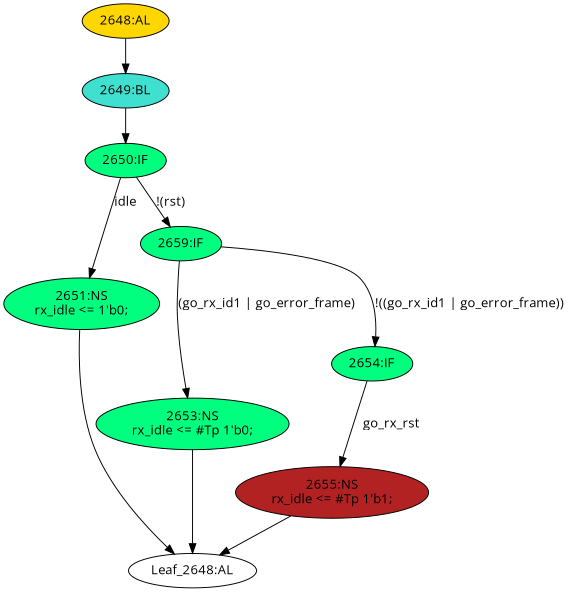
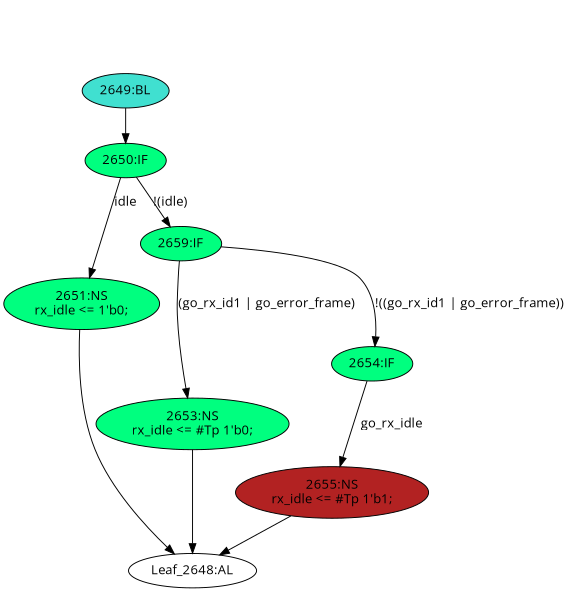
(126, 21) -> none
(171, 202) -> (171, 202)
(392, 424) -> (392, 424)
